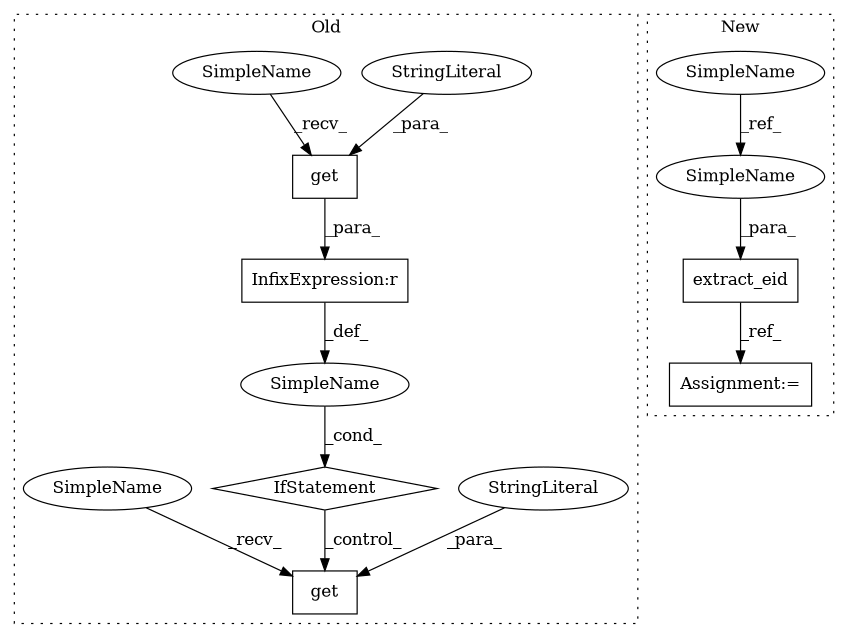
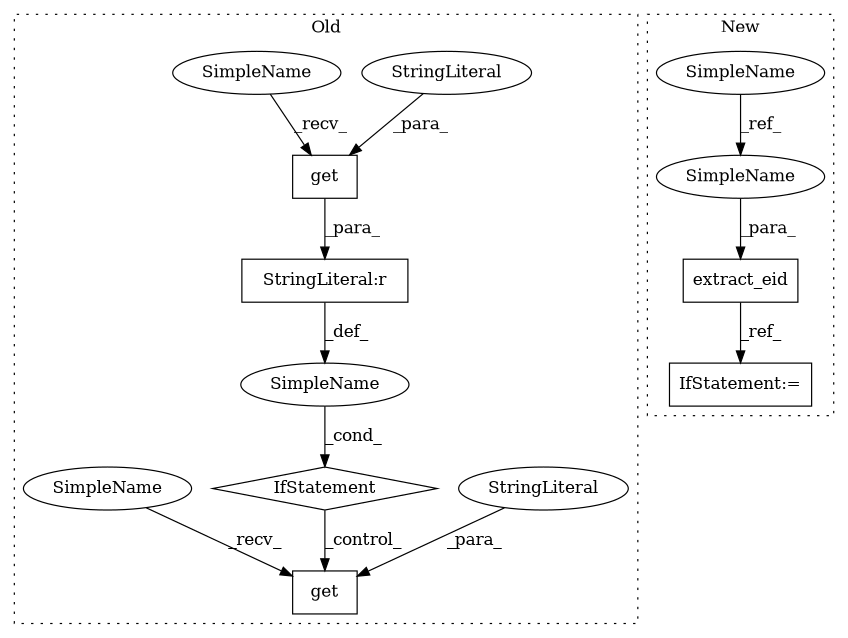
(325, 281) -> (325, 281)
(741, 385) -> (741, 385)
